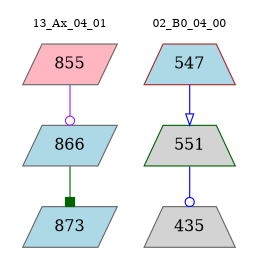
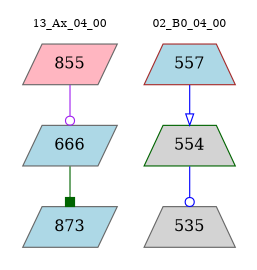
(70, 24) -> (70, 24)
(190, 64) -> (190, 64)
(70, 146) -> (70, 146)
(190, 146) -> (190, 146)
(190, 227) -> (190, 227)
